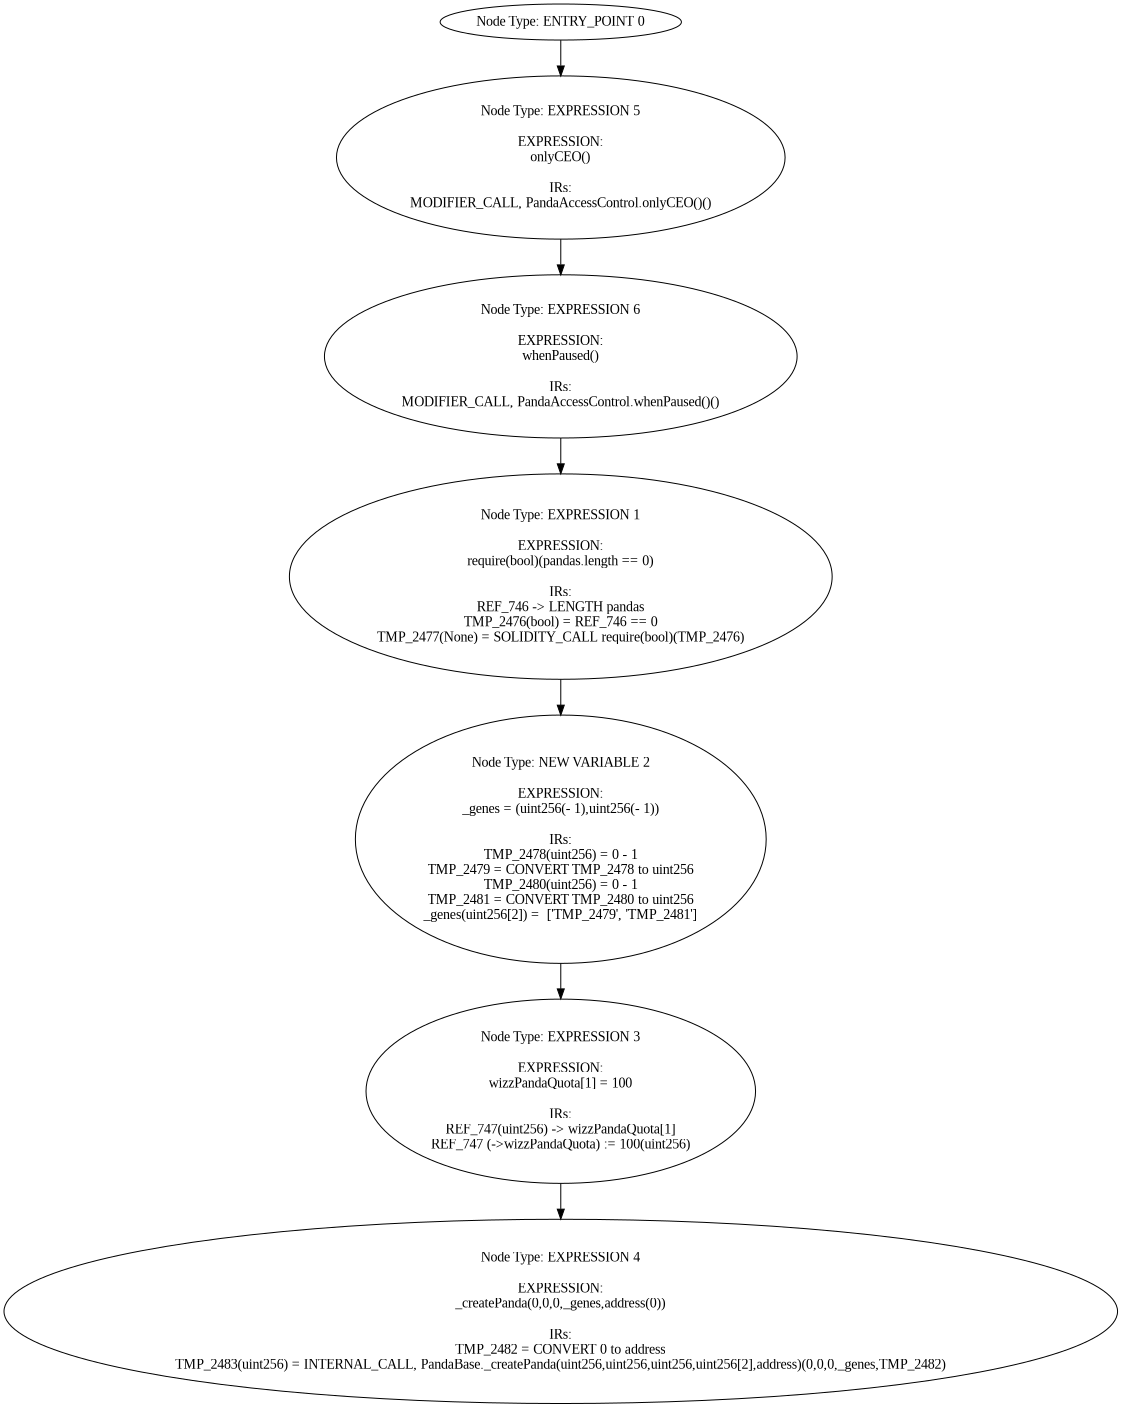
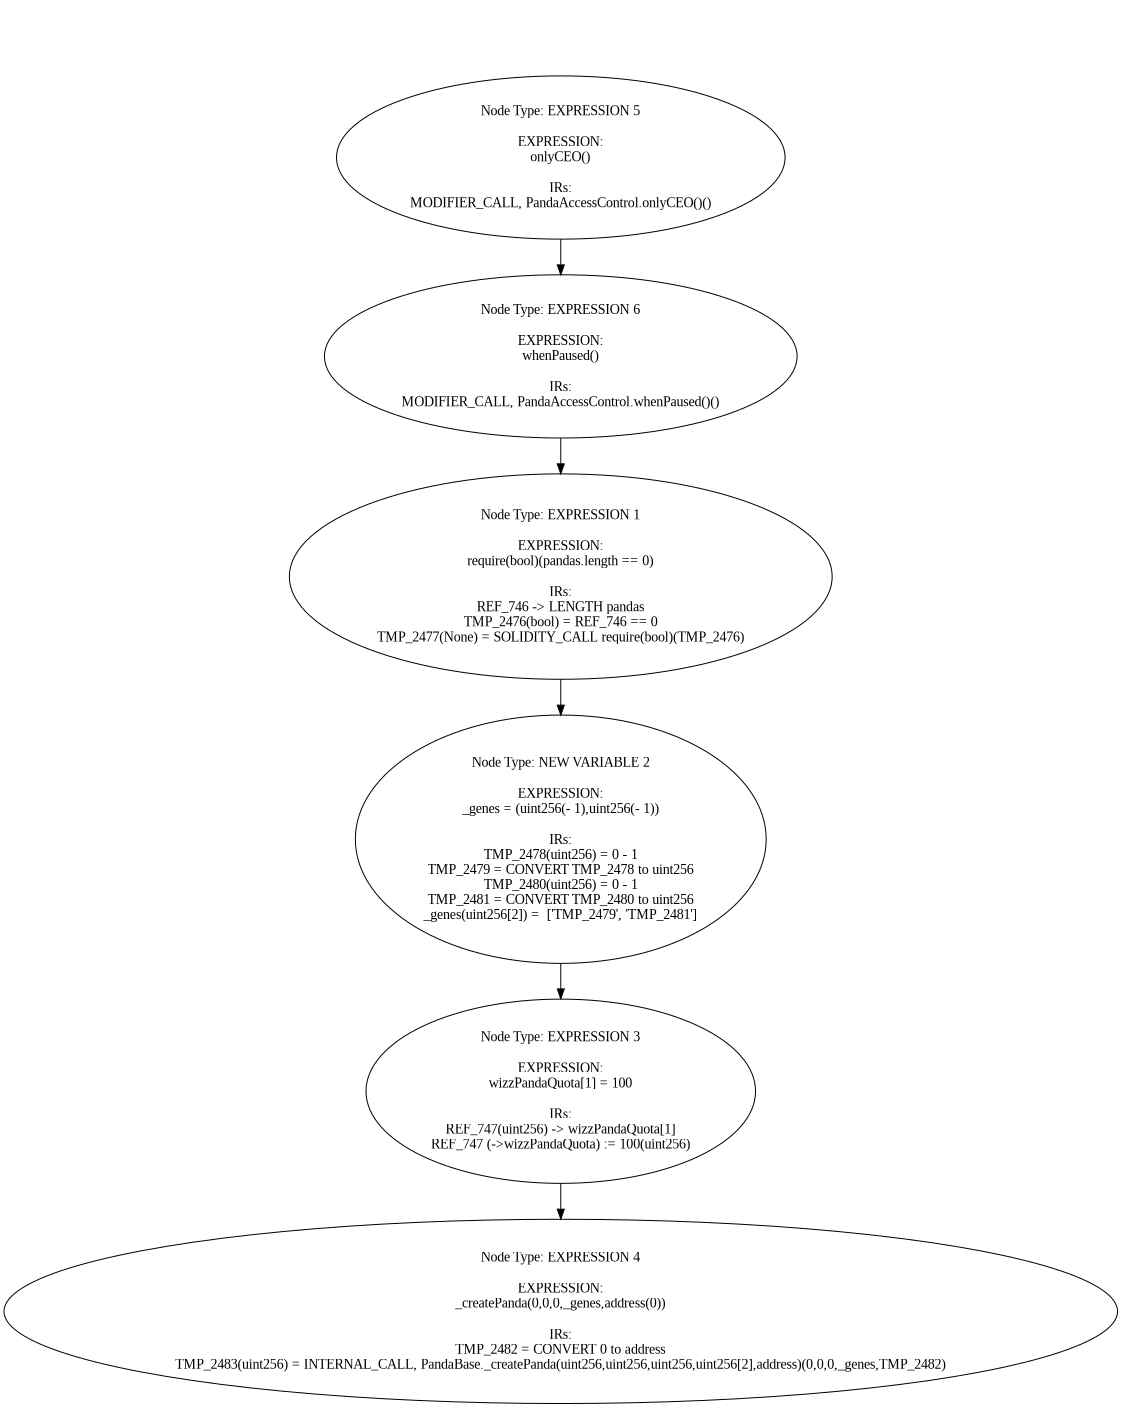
(561, 22) -> none
